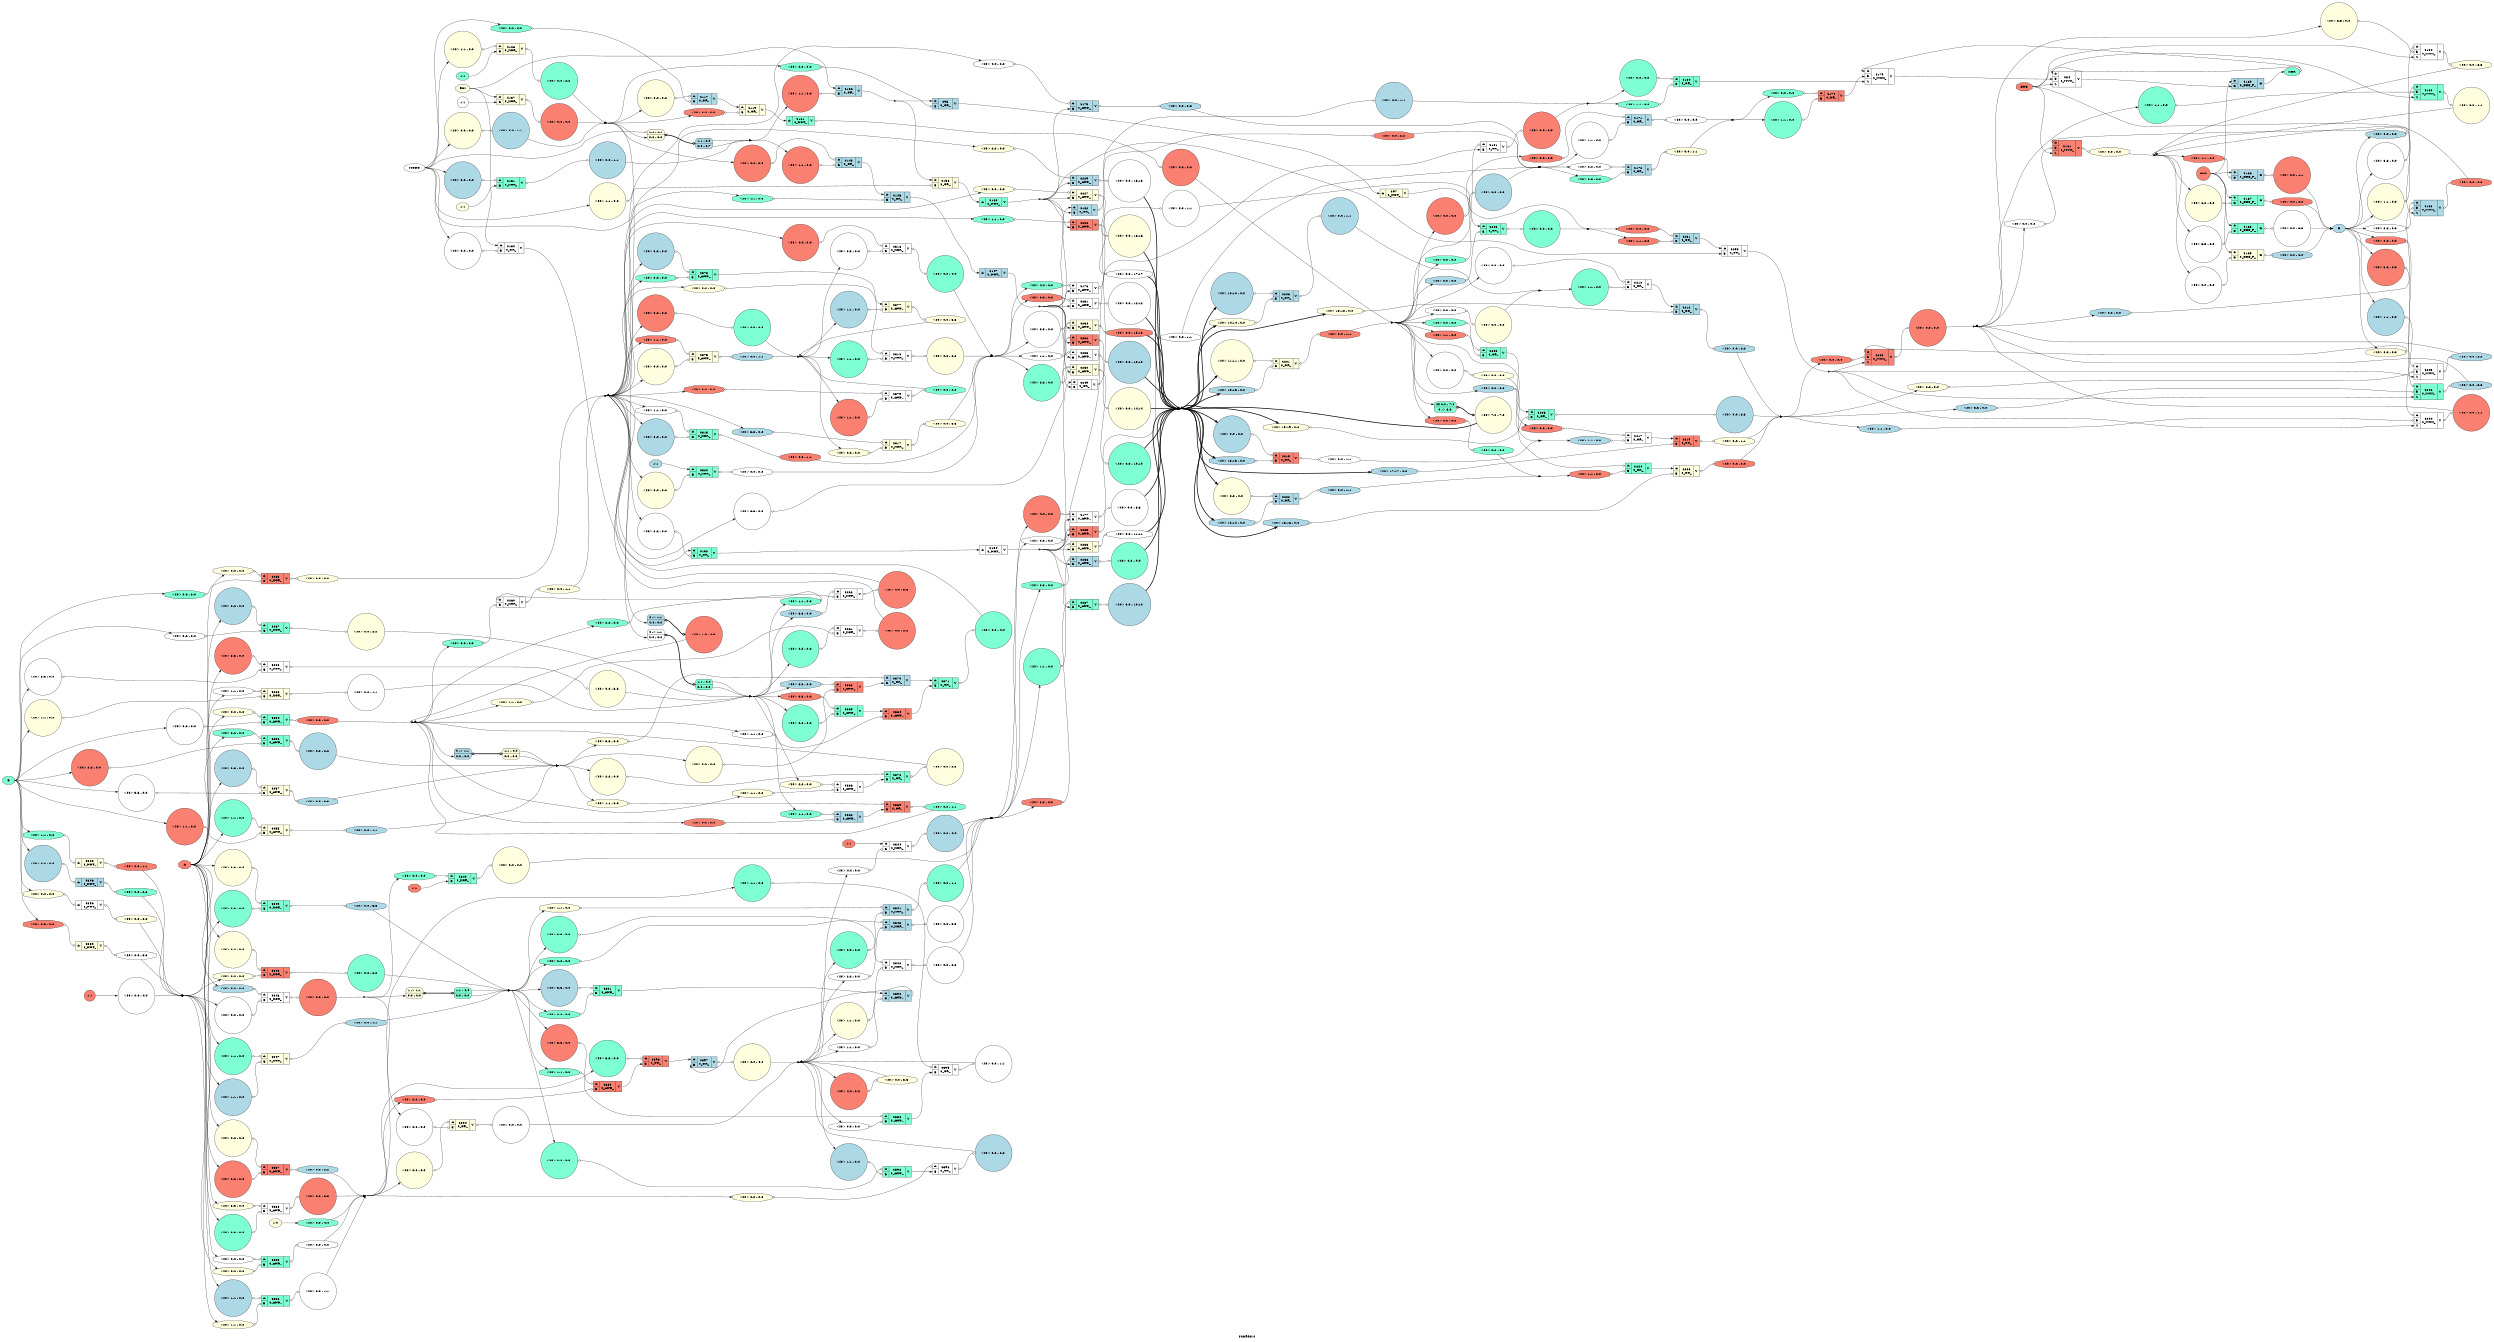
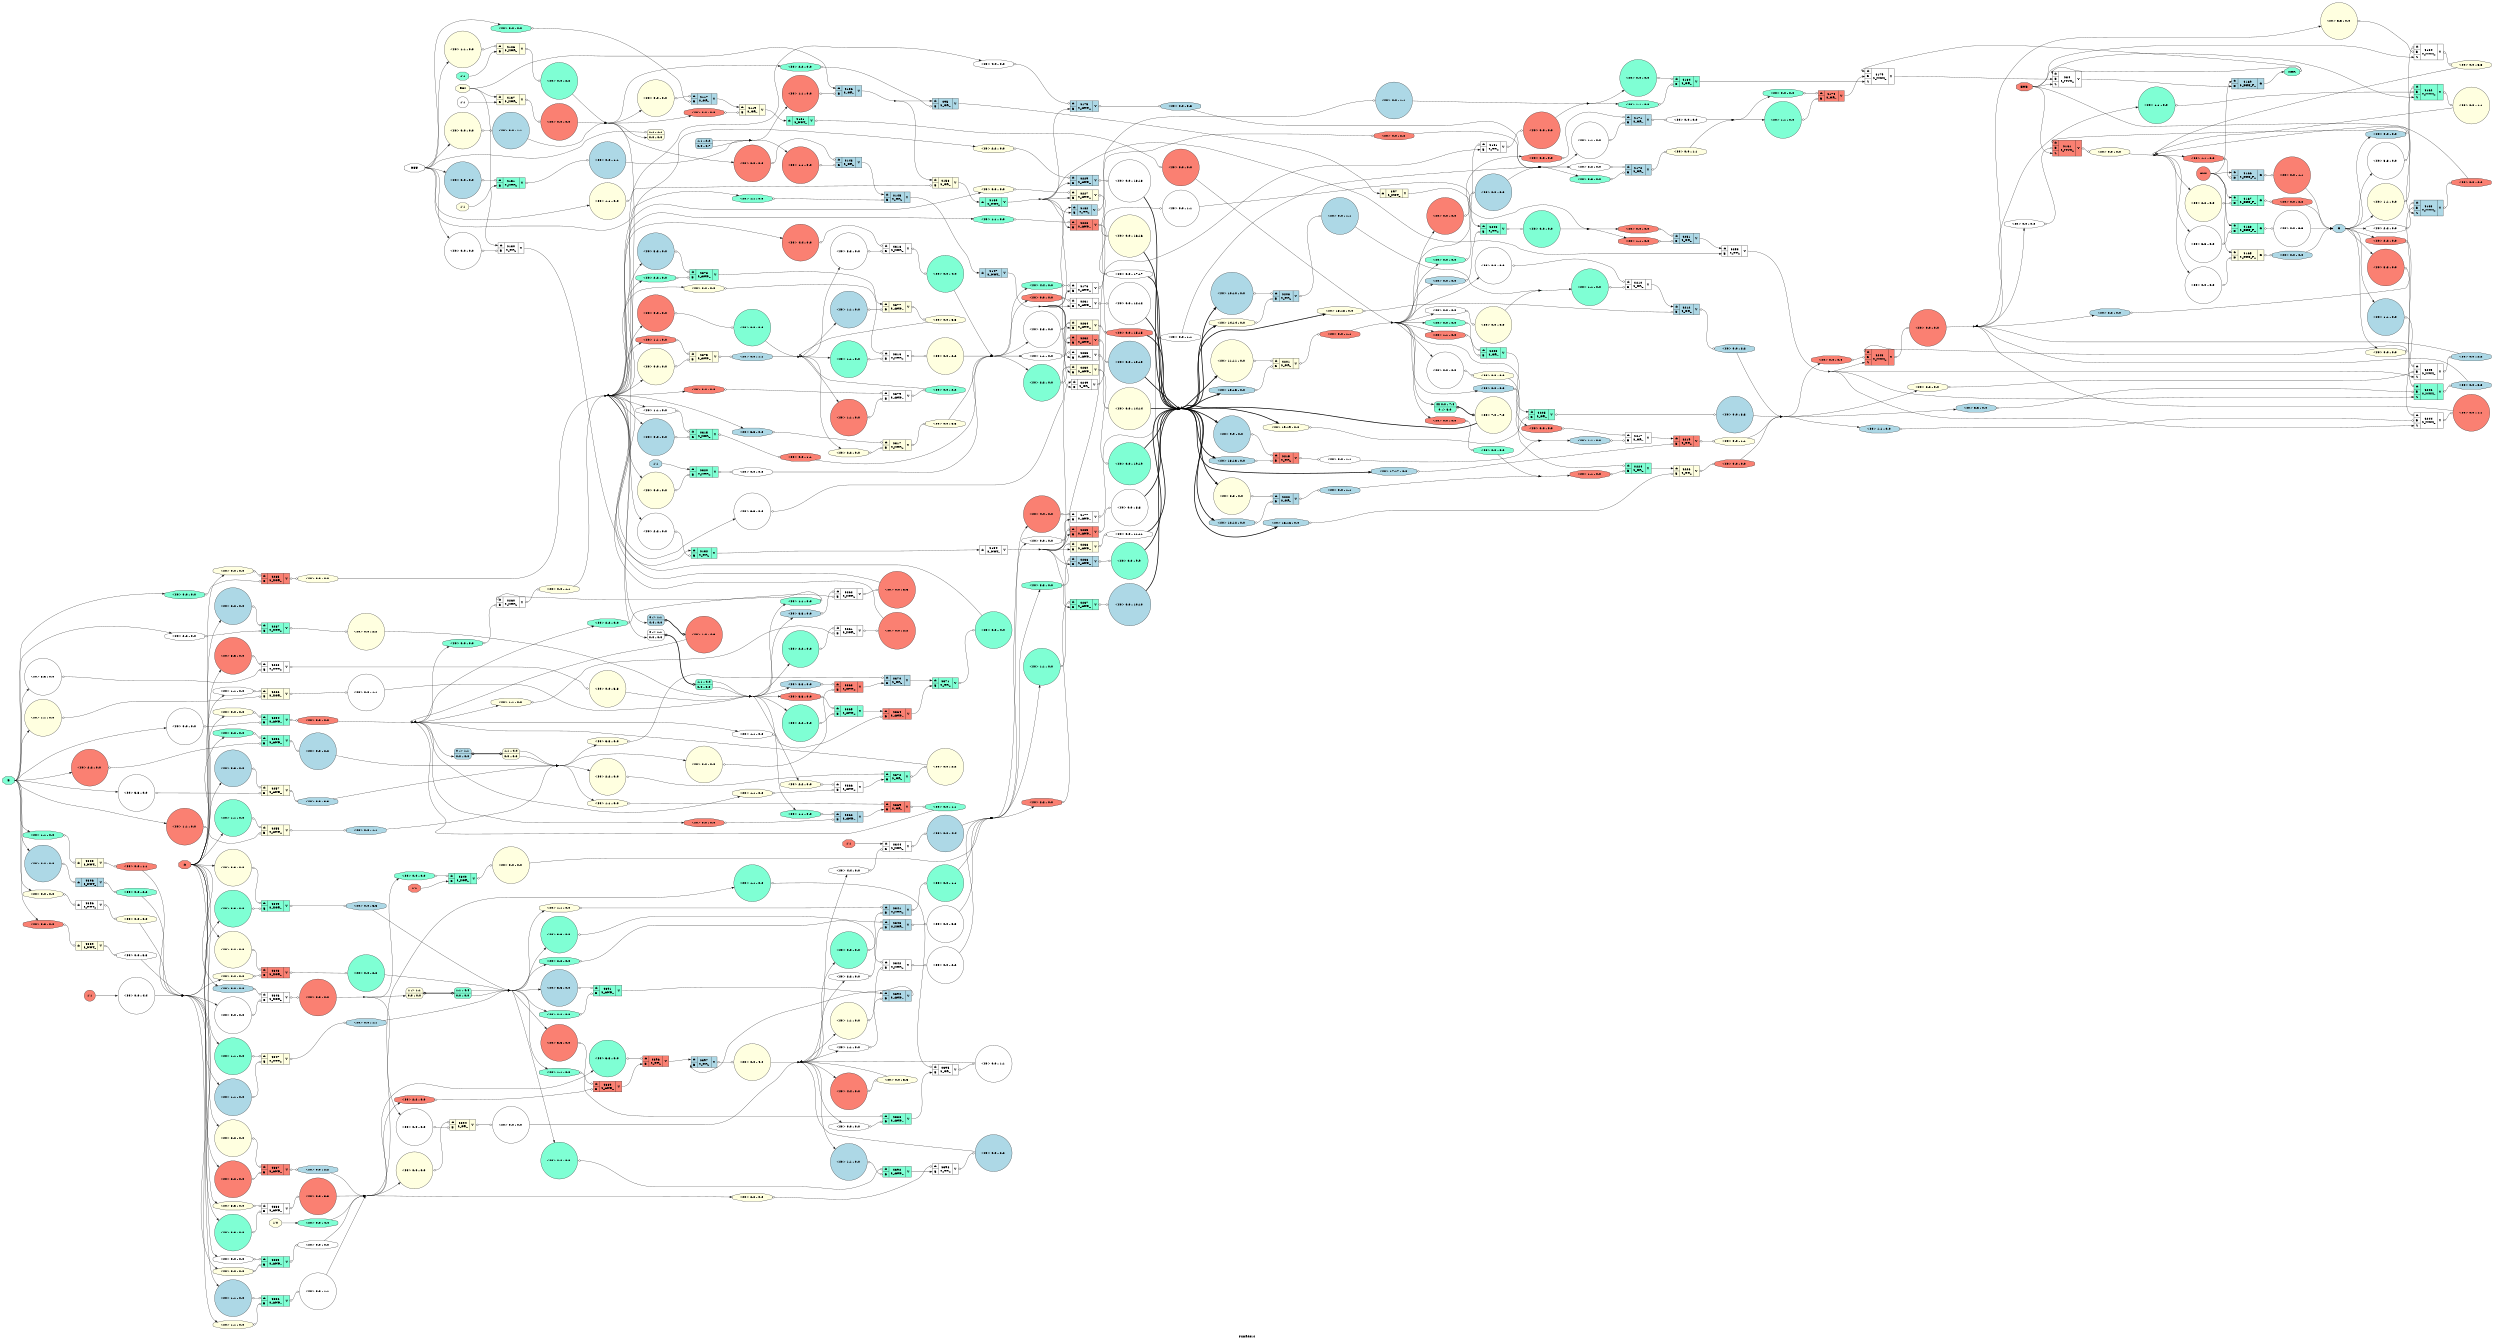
(682, 140) -> none
(414, 168) -> (414, 168)
